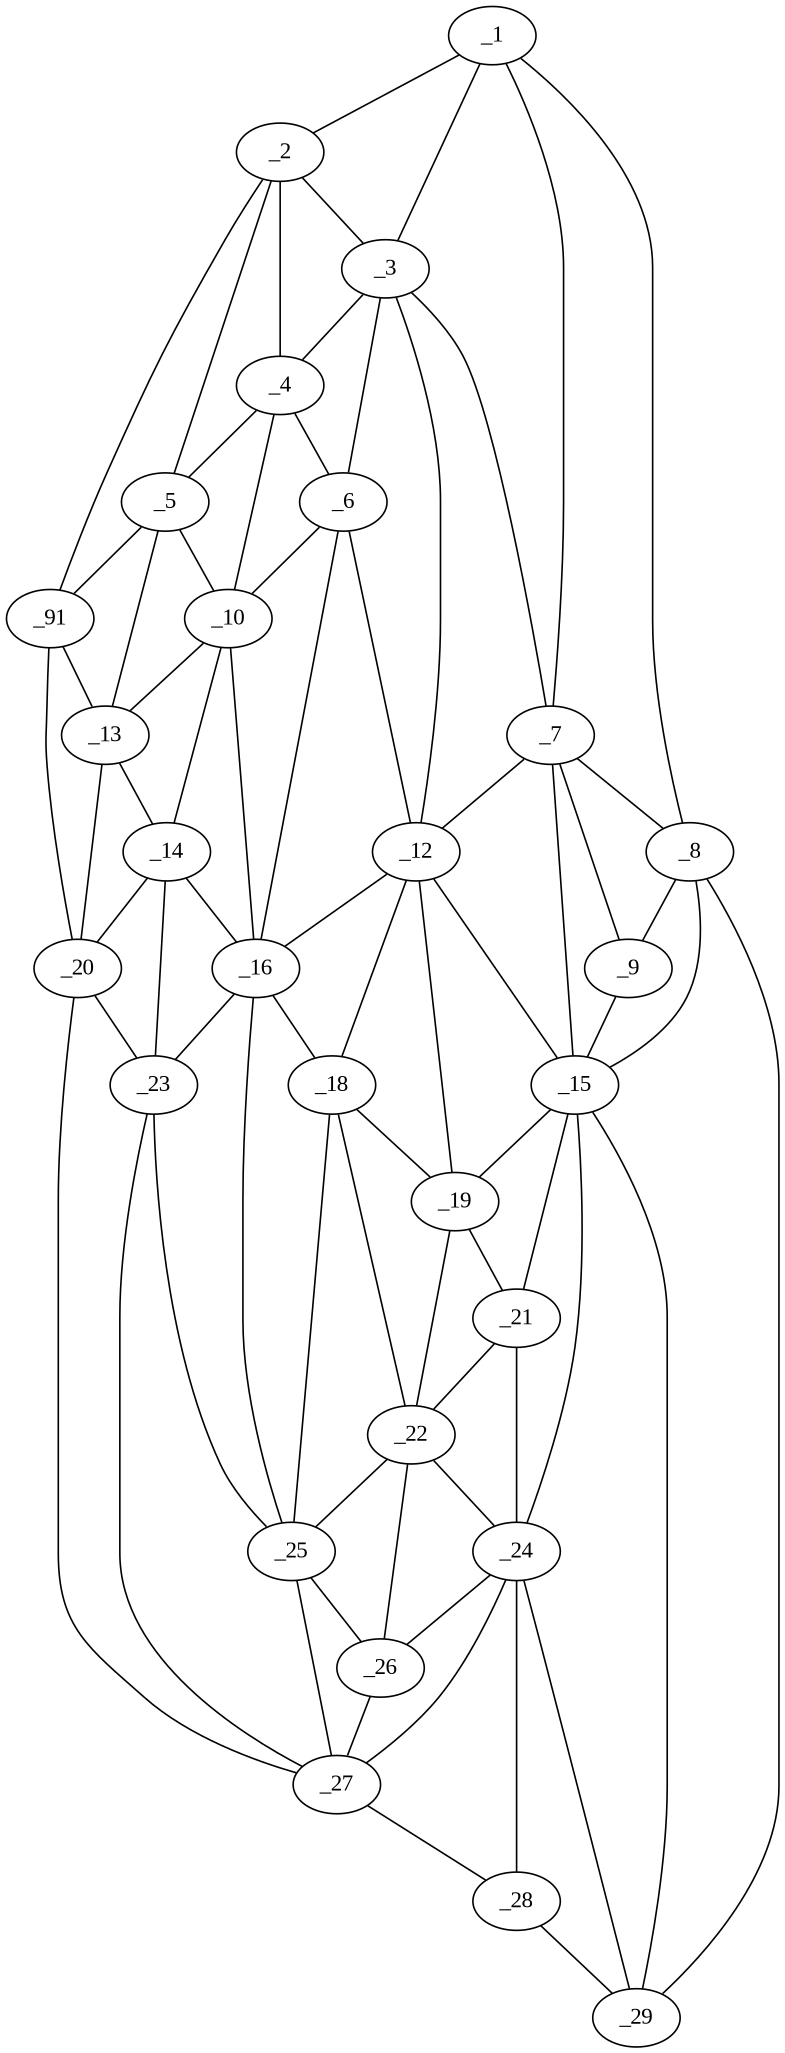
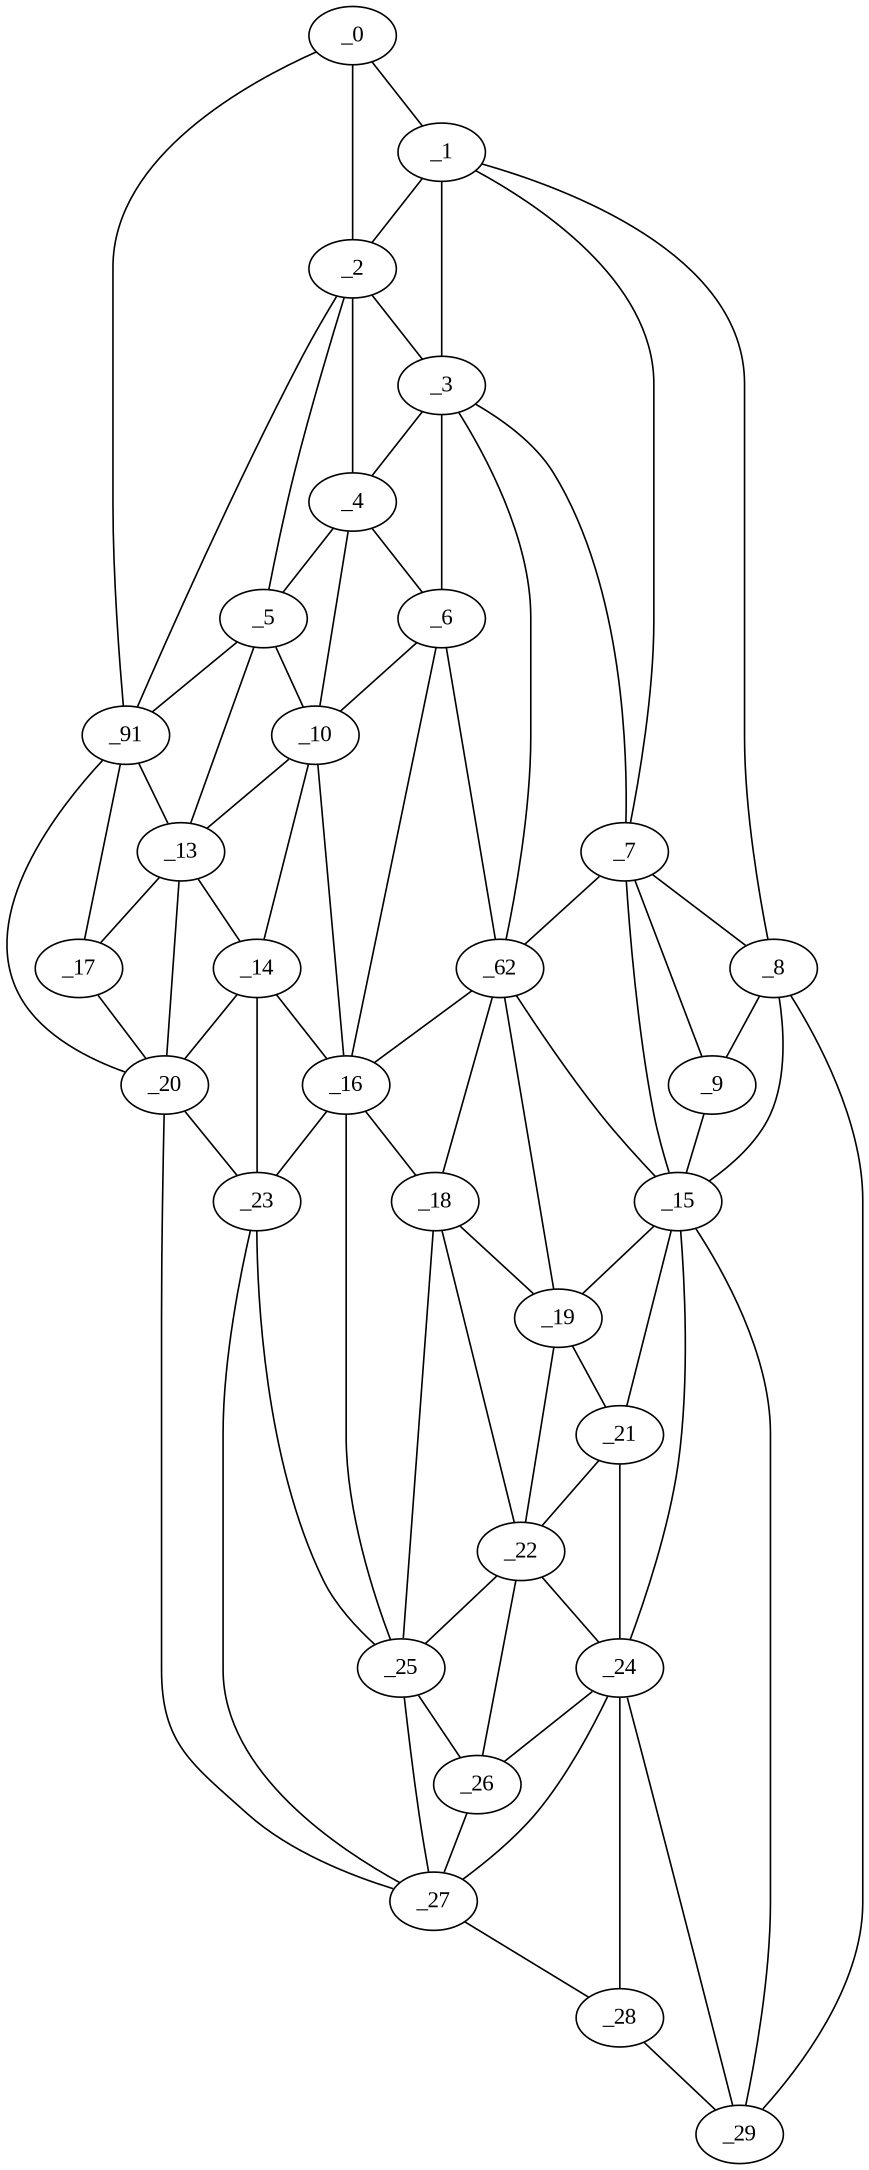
none -> (353, 36)
(416, 852) -> (500, 968)
none -> (79, 968)
